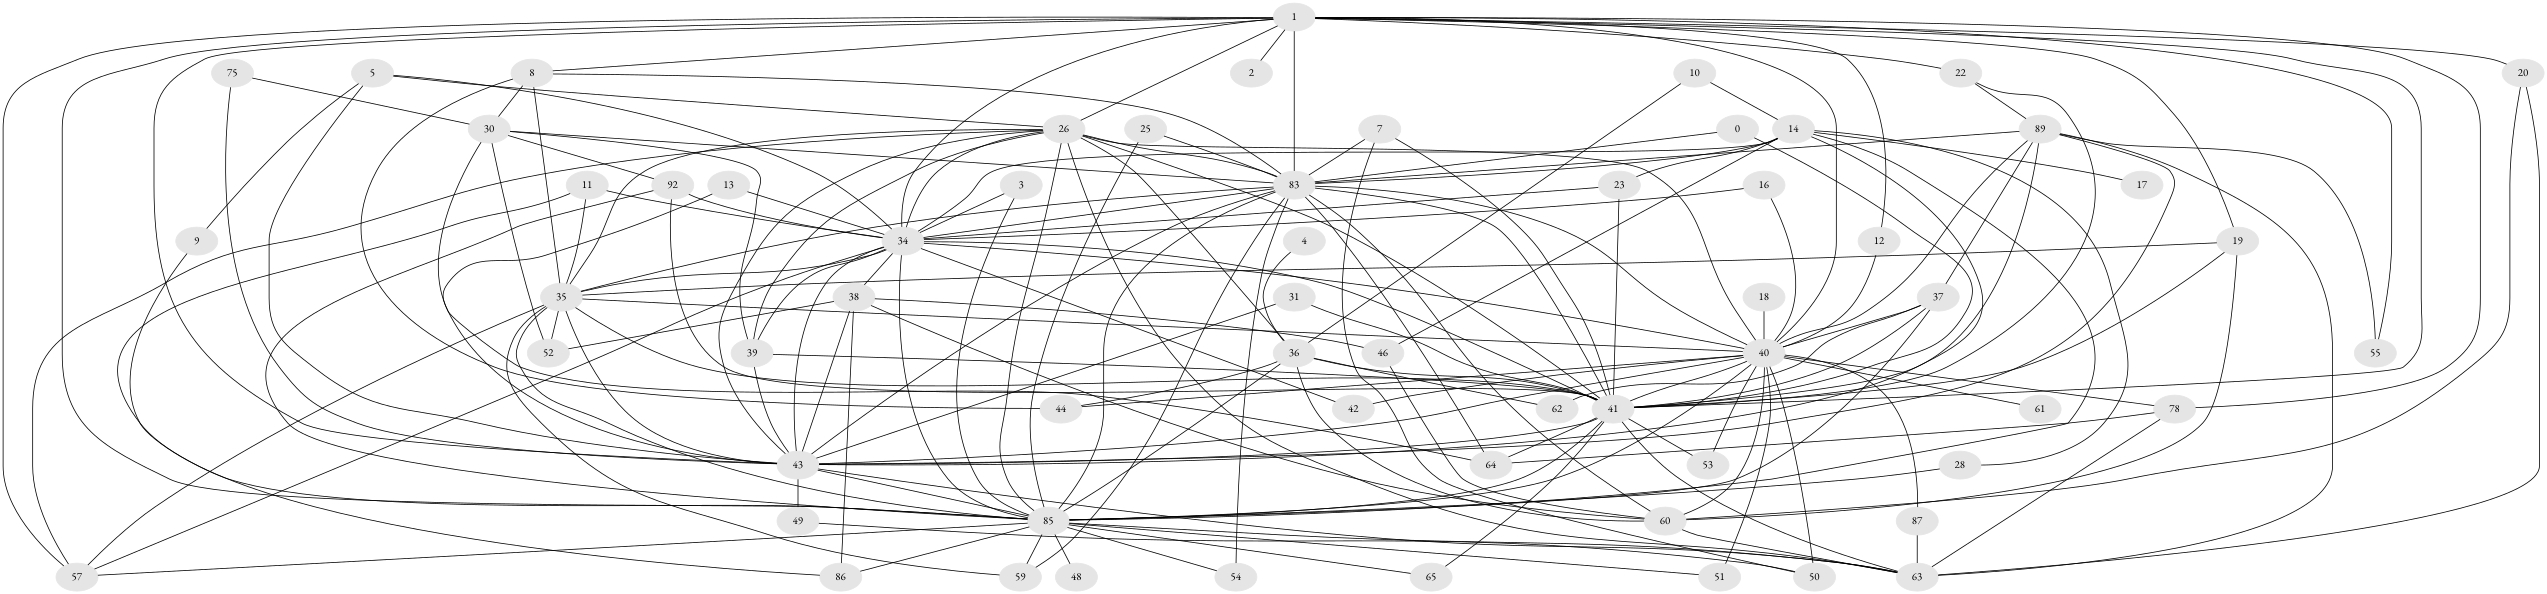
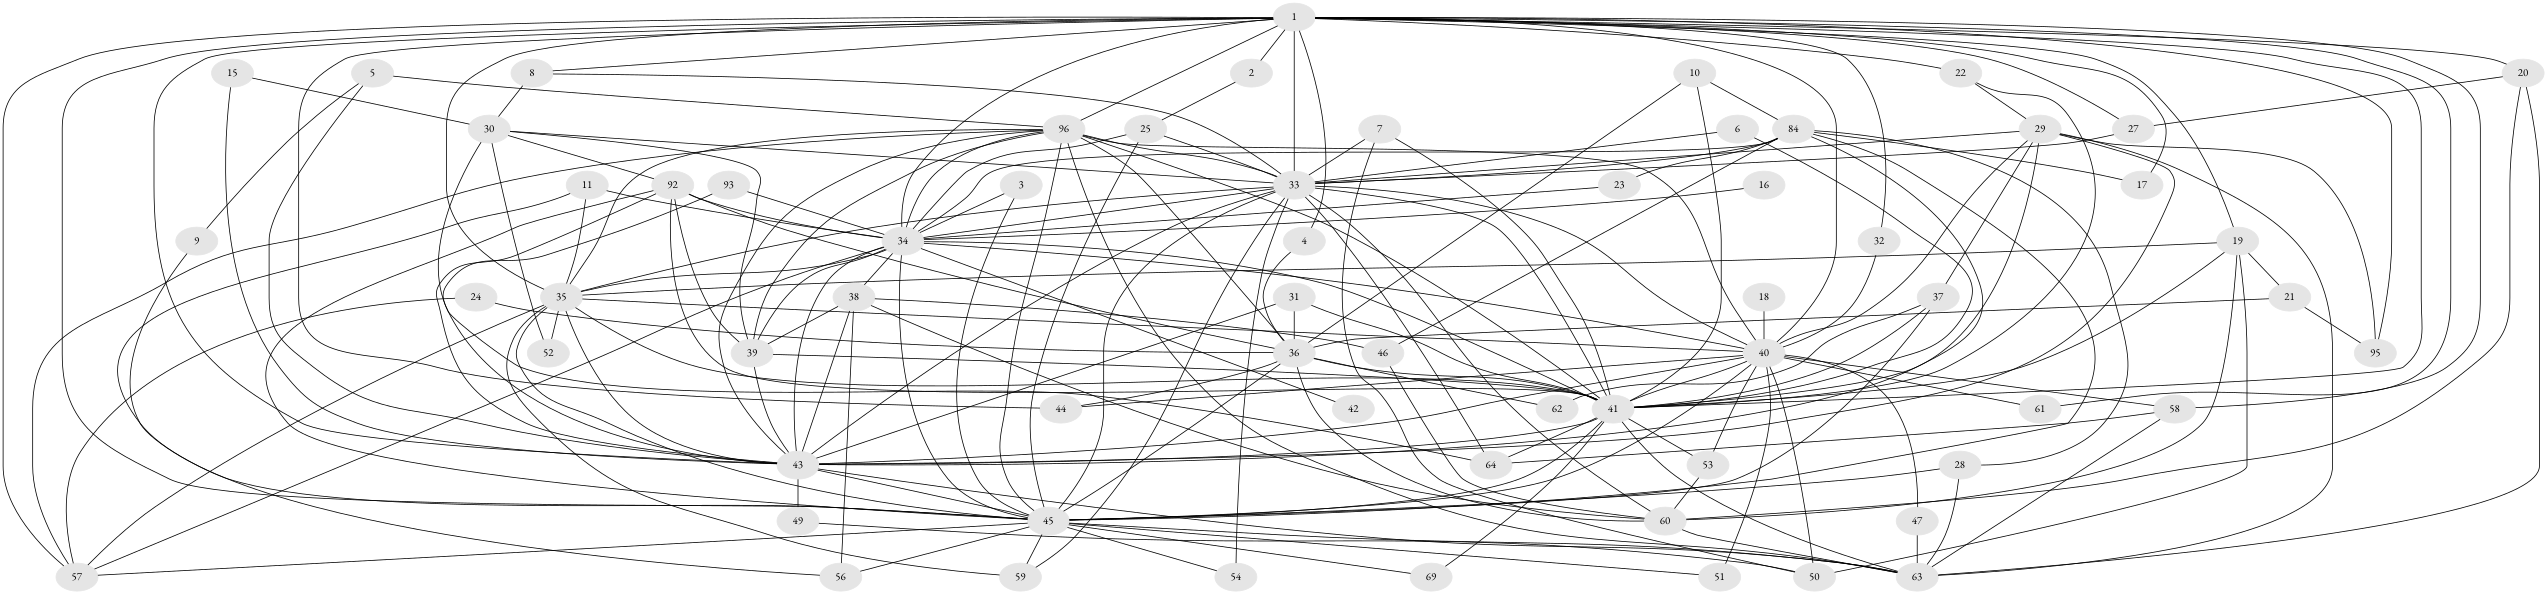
none -> (1963, 47)
none -> (2298, 48)
(233, 73) -> (233, 73)
none -> (1199, 101)
(655, 118) -> (1007, 155)
(1064, 129) -> (1064, 129)
none -> (1324, 129)
(1738, 129) -> (1738, 129)
(1794, 129) -> (1794, 129)
(2040, 129) -> (2040, 129)
none -> (2133, 129)
(547, 185) -> (575, 45)
(729, 185) -> (729, 185)
(1294, 185) -> (1294, 185)
(1879, 241) -> (1879, 241)
(1795, 270) -> none
none -> (697, 280)
none -> (993, 286)
none -> (476, 297)
(1616, 297) -> (1721, 255)
none -> (2290, 297)
(701, 325) -> (799, 327)
none -> (1294, 325)
(1835, 332) -> none
(2375, 353) -> (2375, 353)
none -> (455, 361)
(1557, 375) -> none
(599, 388) -> (342, 61)
(2175, 409) -> (2175, 409)
(1749, 456) -> (1684, 497)
none -> (2146, 503)
(1048, 521) -> (1048, 521)
(1917, 521) -> (1917, 521)
none -> (1949, 524)
(841, 577) -> (841, 577)
(1076, 577) -> none
(1431, 577) -> (1431, 577)
